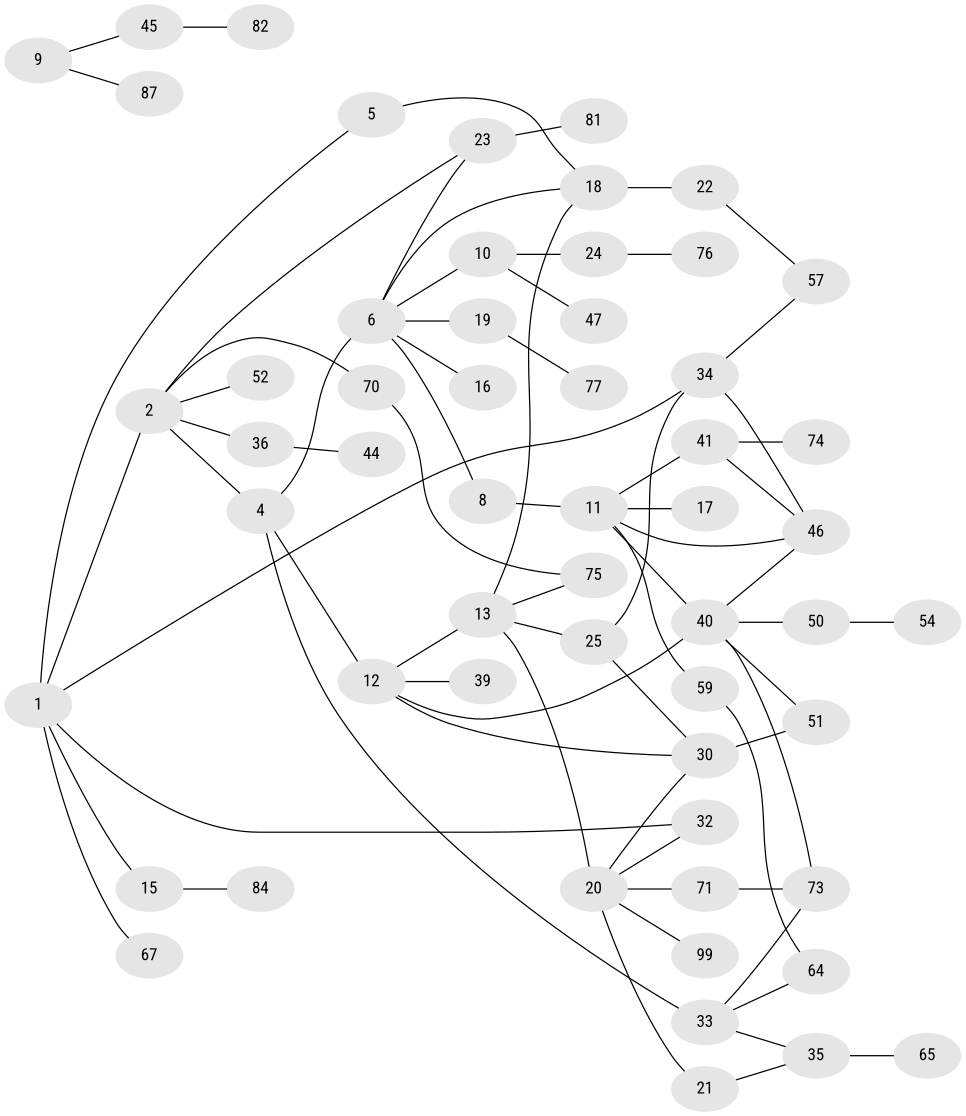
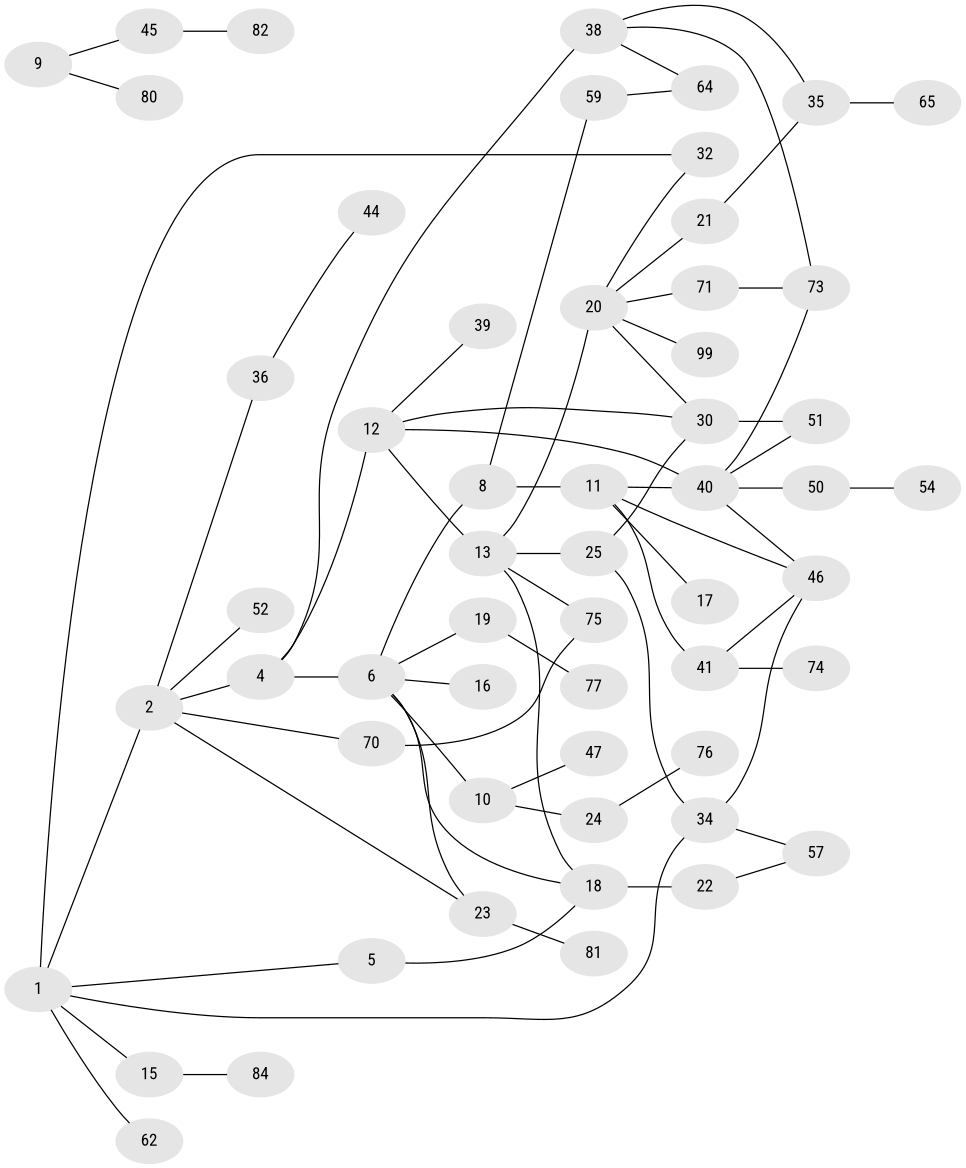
(149, 94) -> (149, 98)
(649, 599) -> (538, 292)
(149, 956) -> (149, 1141)
(705, 1022) -> (594, 31)
